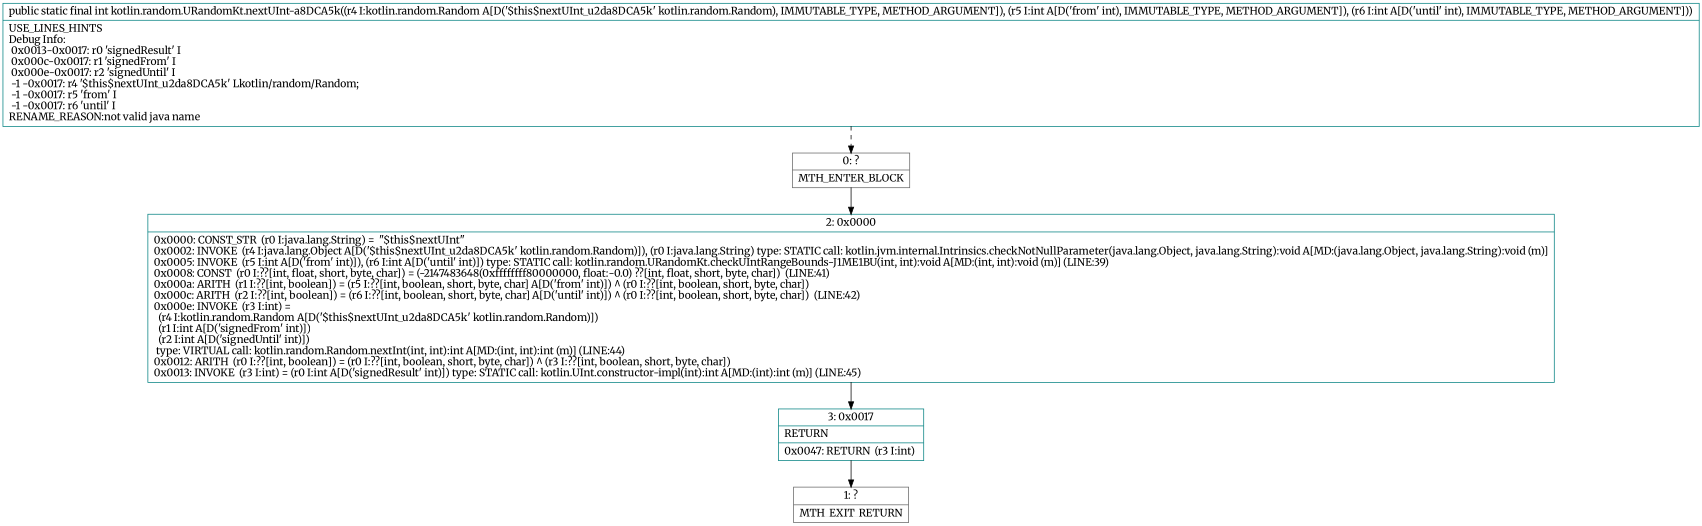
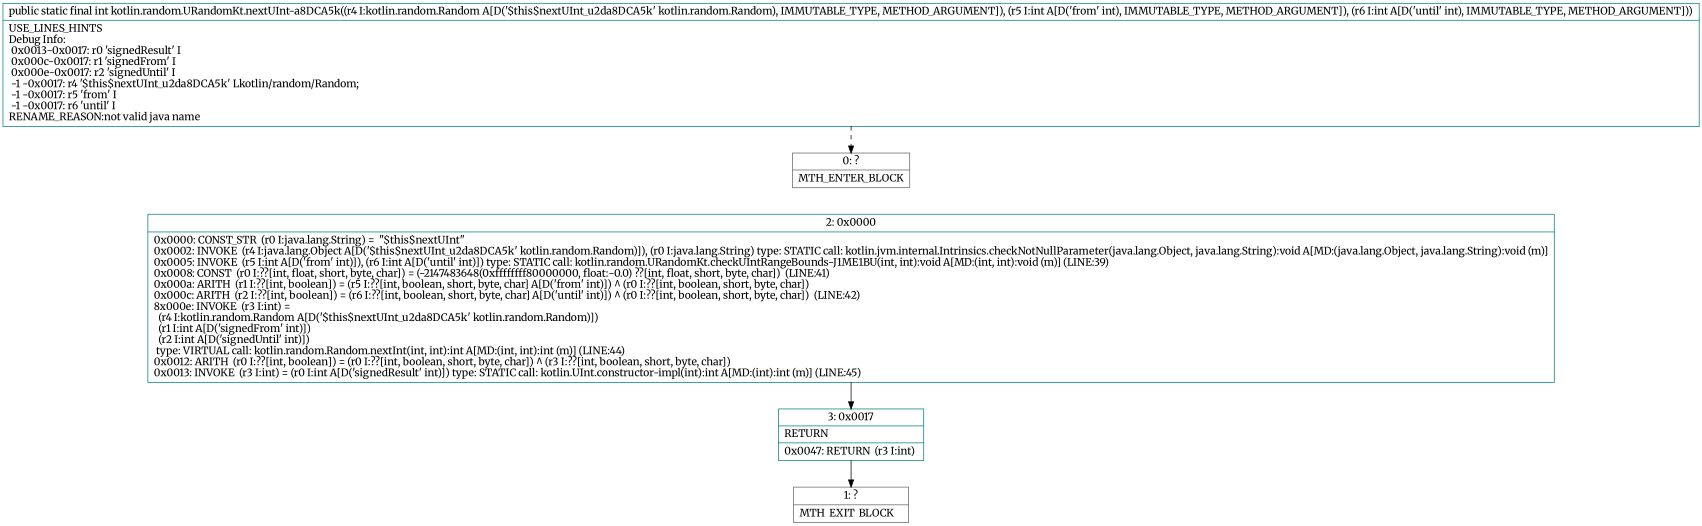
(851, 197) -> none
(224, 307) -> (223, 307)
(851, 513) -> (847, 513)
